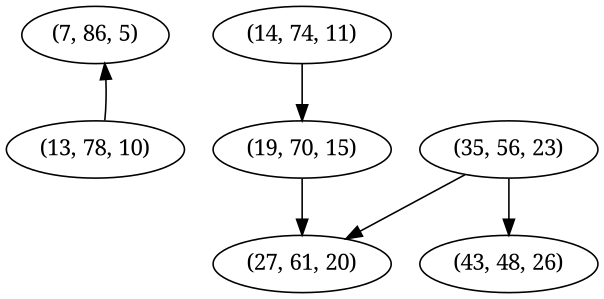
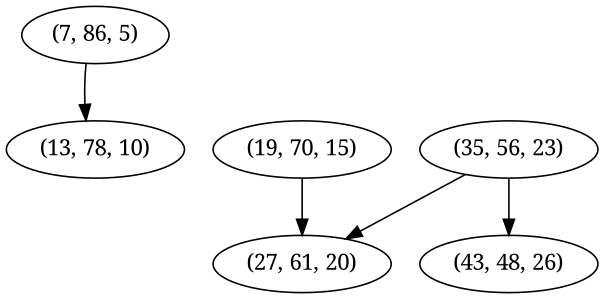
(302, 35) -> none
(106, 100) -> (85, 84)
